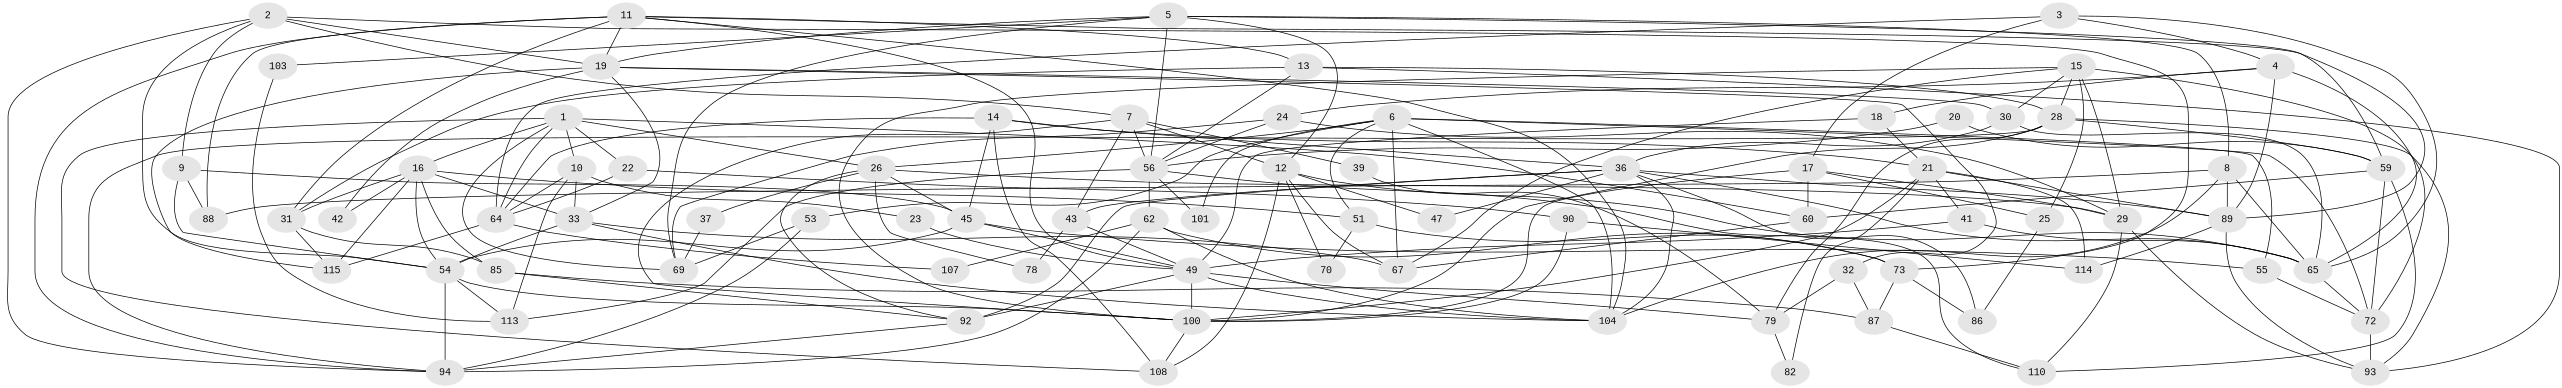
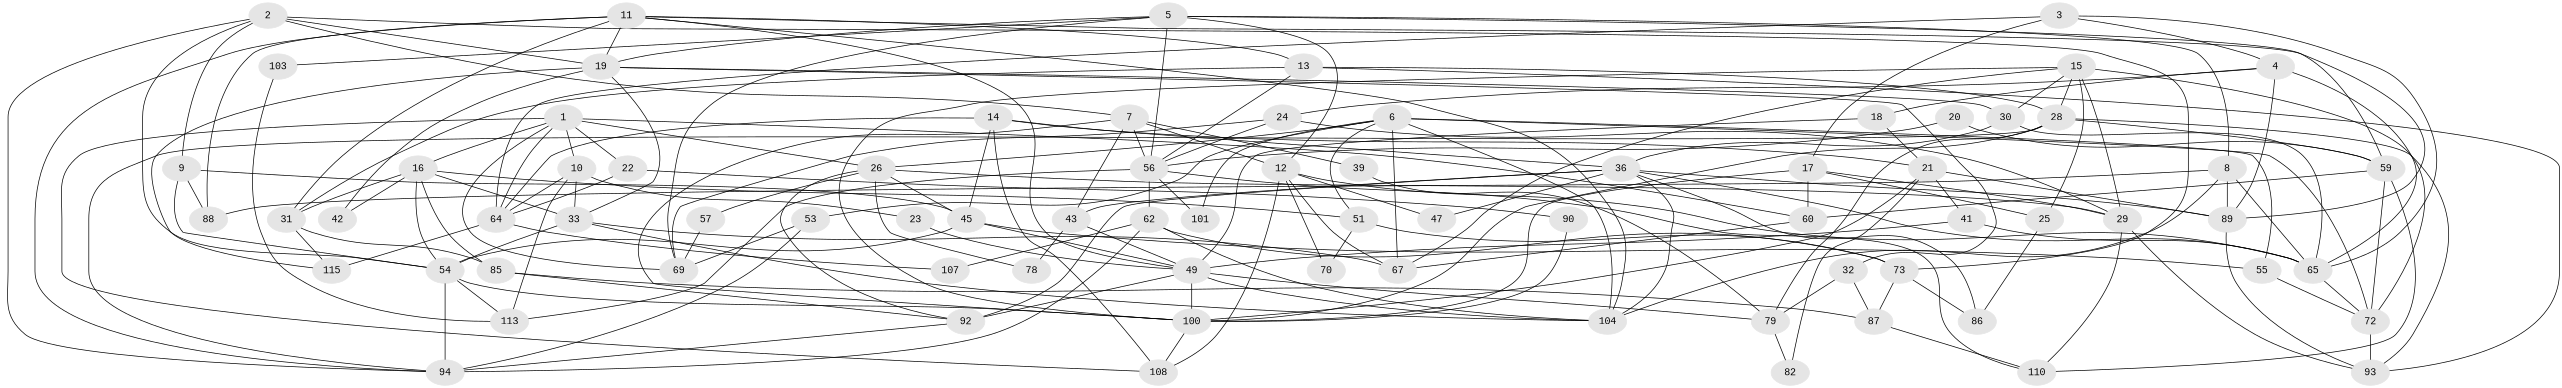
(375, 220) -> none
(706, 220) -> (706, 220)
(2083, 271) -> none
